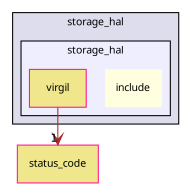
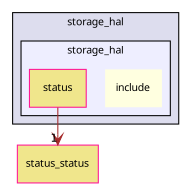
(58, 88) -> (58, 88)
(58, 164) -> (58, 164)
